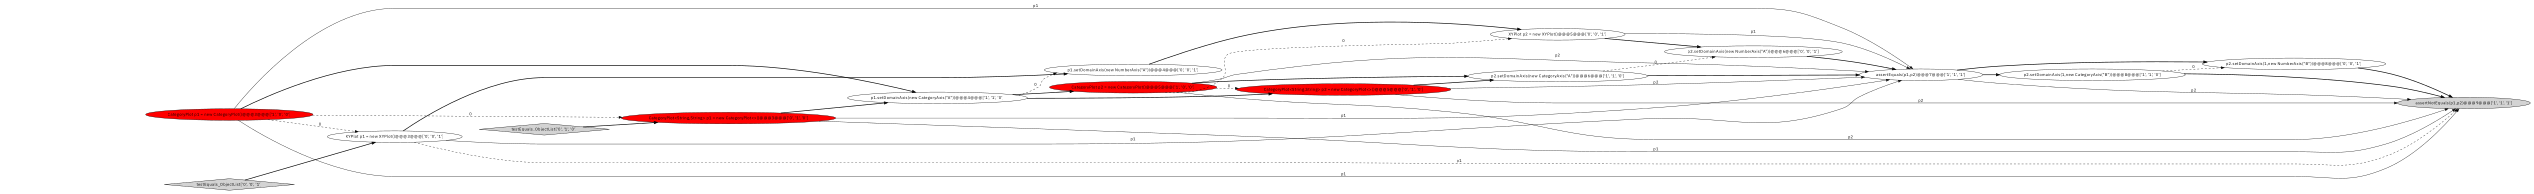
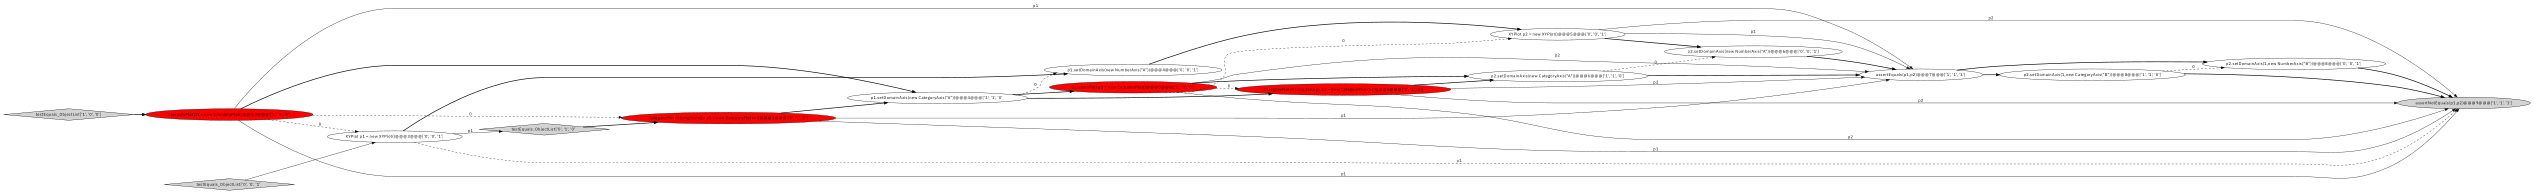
(2183, 92) -> (2037, 21)
none -> (69, 115)
(1177, 143) -> (476, 133)
(309, 162) -> (309, 162)
